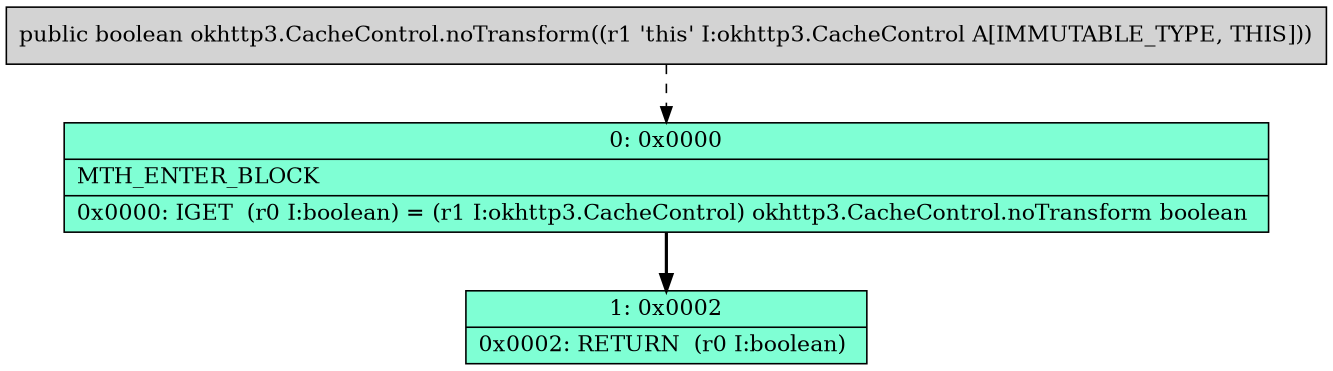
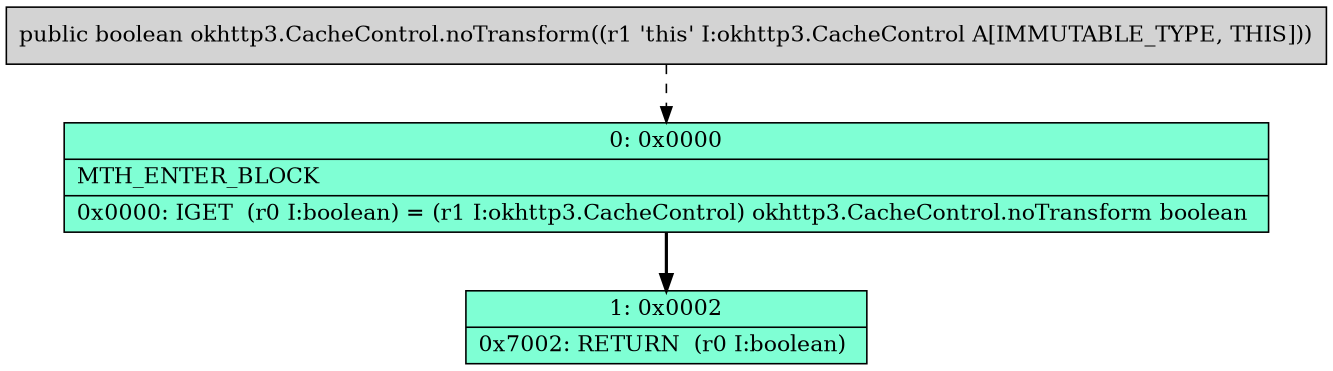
(666, 345) -> (666, 345)
